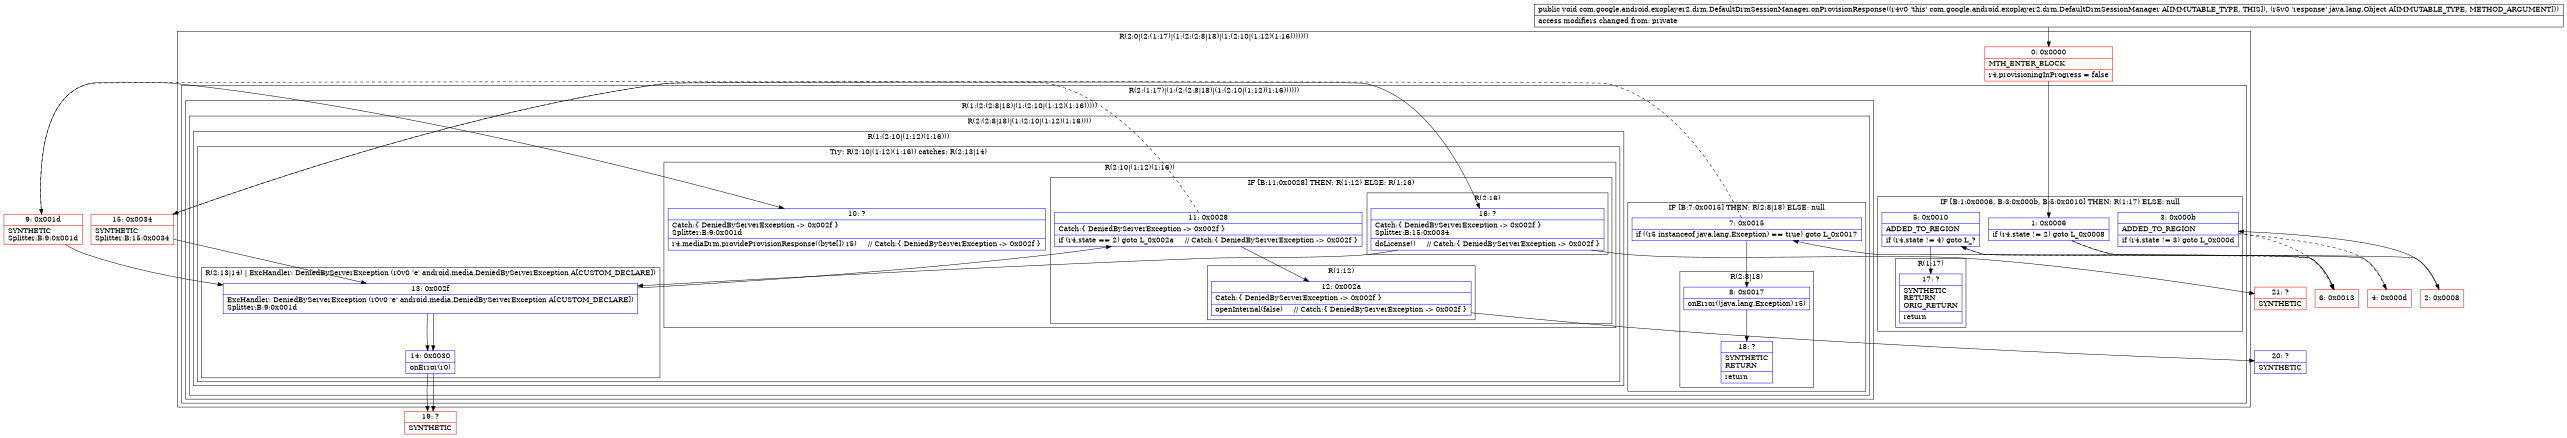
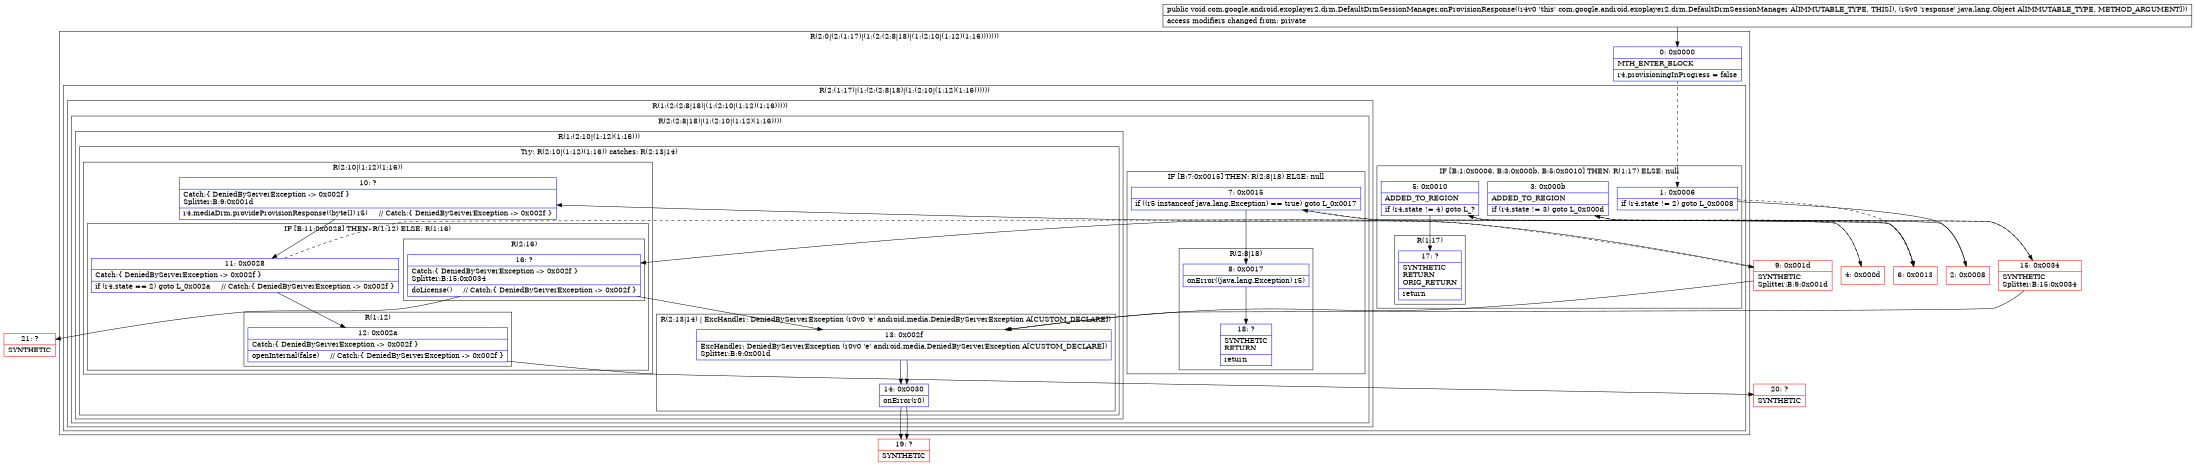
(2049, 64) -> (1677, 64)
(2049, 147) -> (1677, 132)
(919, 268) -> (306, 238)
(2280, 362) -> (1780, 395)
